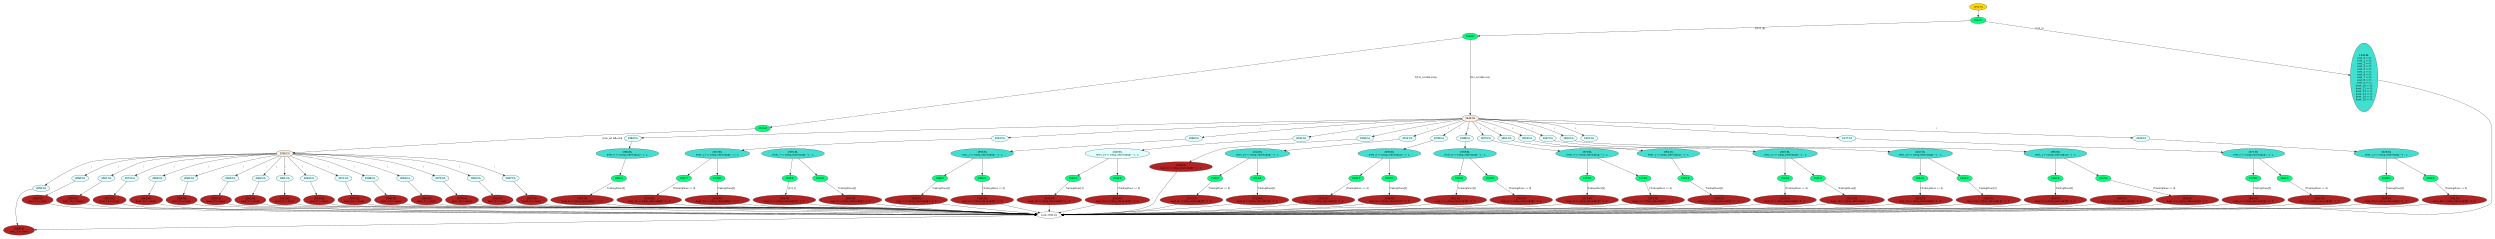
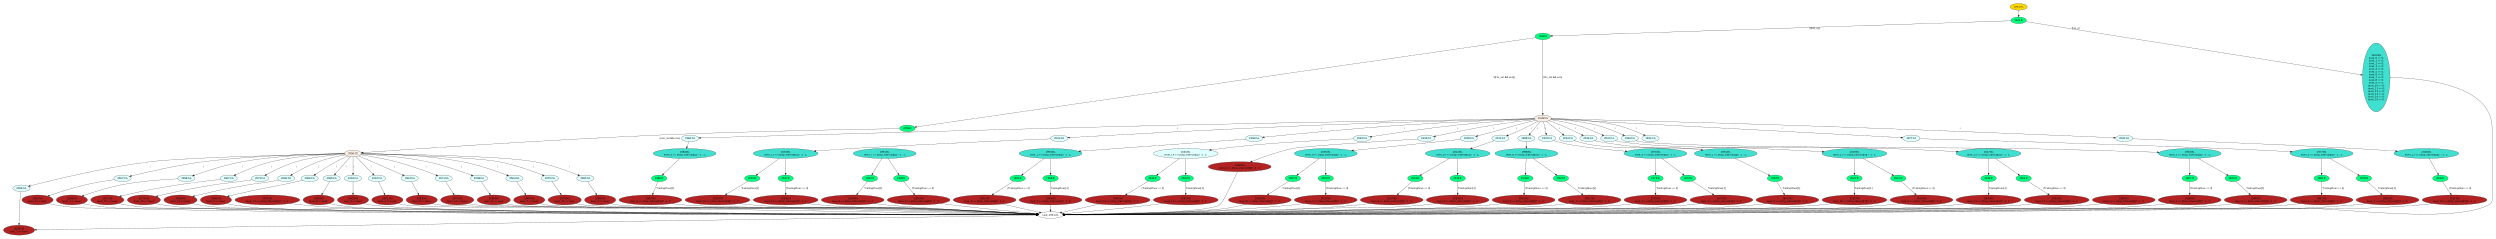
(2386, 178) -> none
(792, 188) -> (923, 188)
